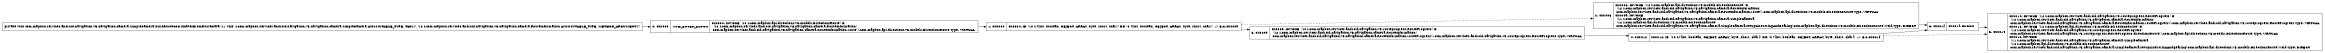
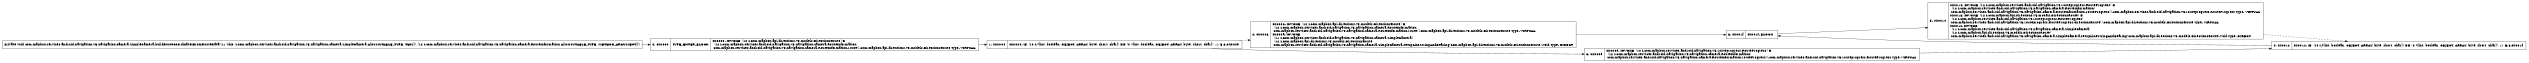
(690, 27) -> (691, 44)
(1934, 35) -> (2304, 38)
